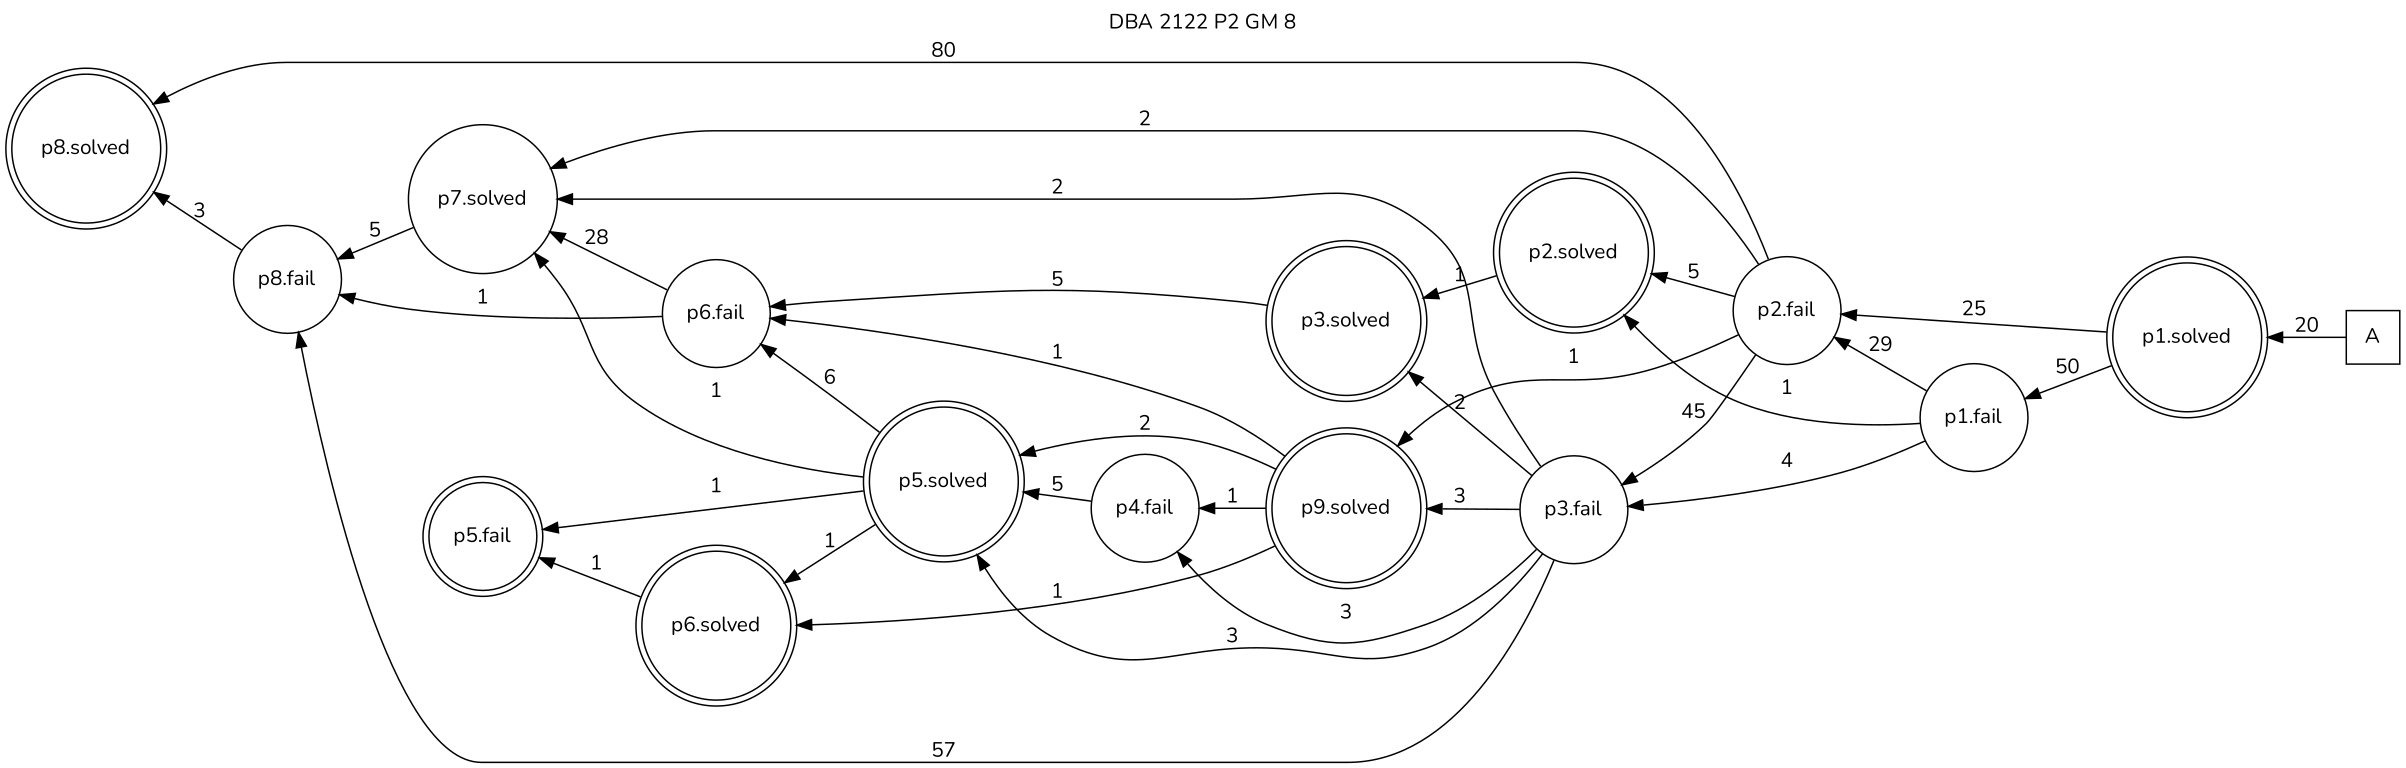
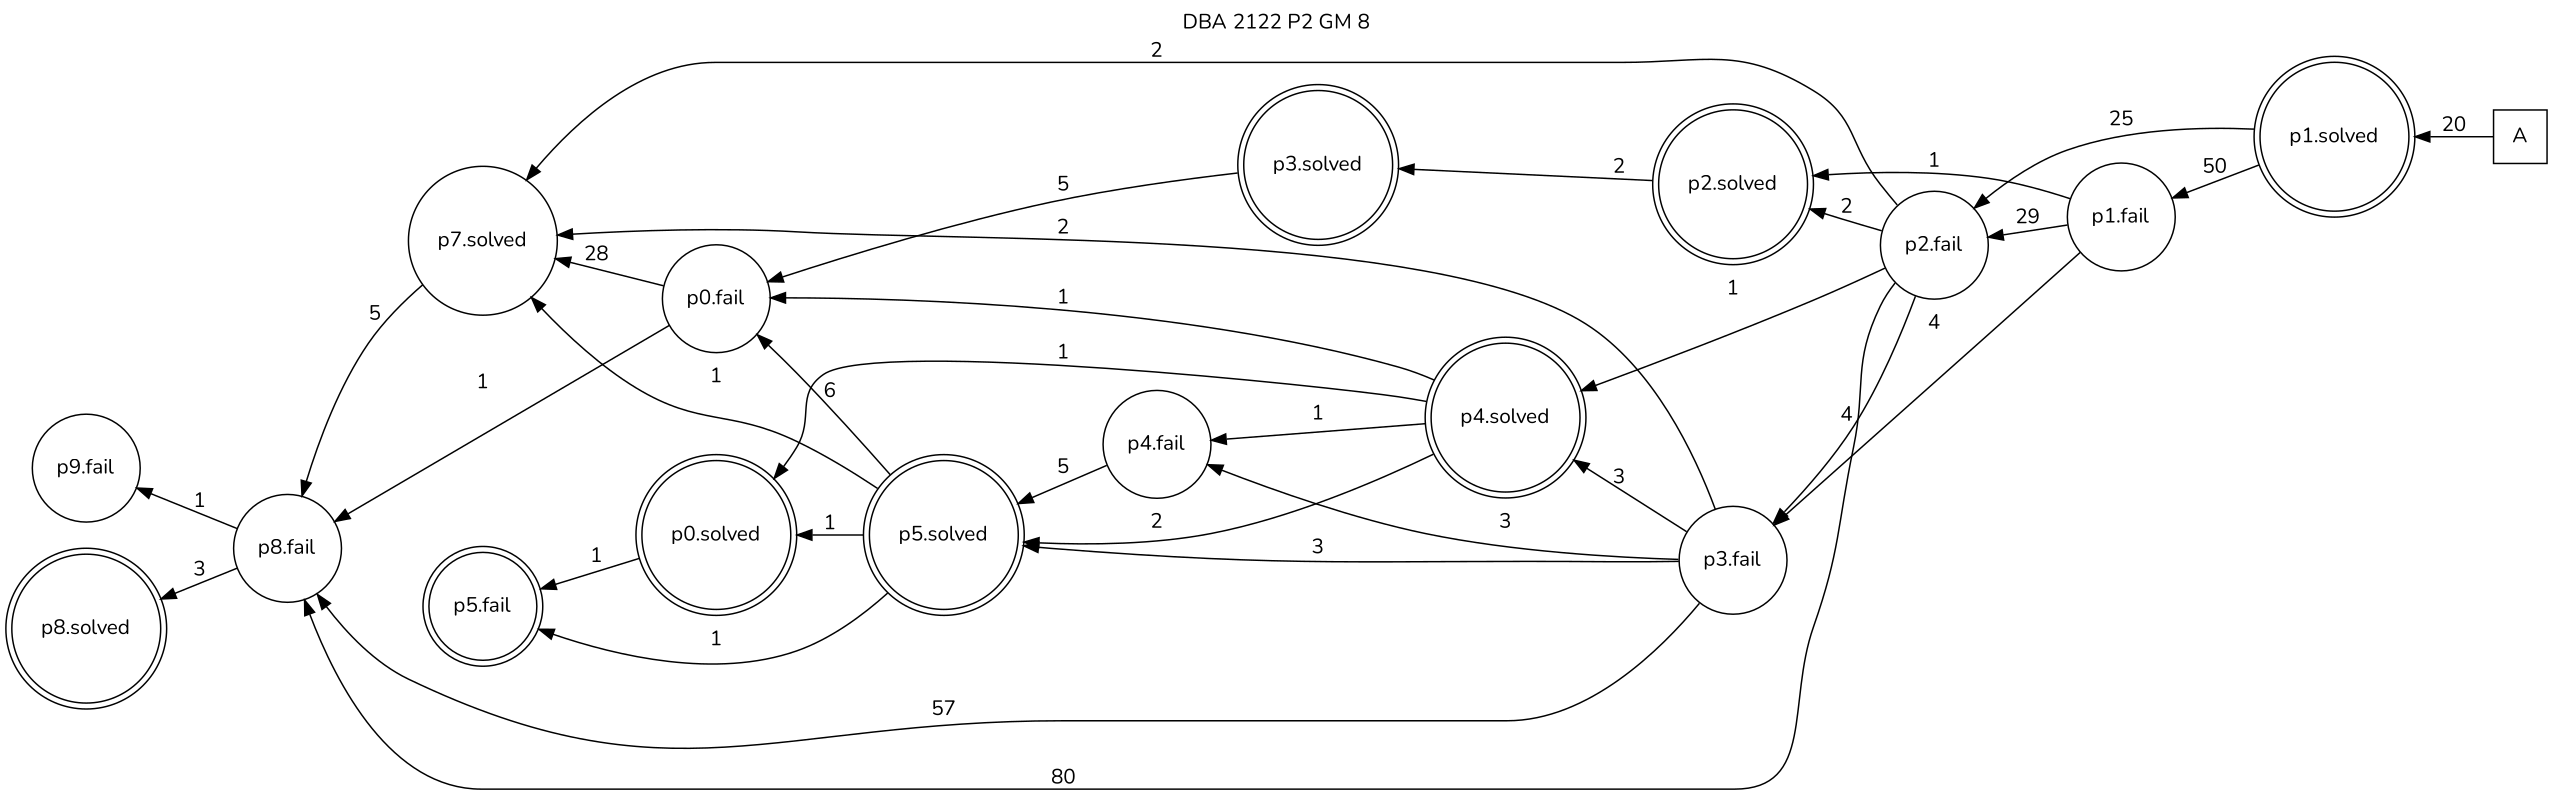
(1014, 62) -> (1256, 789)
(1694, 273) -> (1847, 207)
(1460, 276) -> (1619, 167)
(716, 314) -> (716, 299)
(1694, 412) -> (1847, 415)
(1476, 429) -> none
none -> (86, 468)
(1346, 508) -> (1506, 418)
(716, 626) -> (716, 535)
